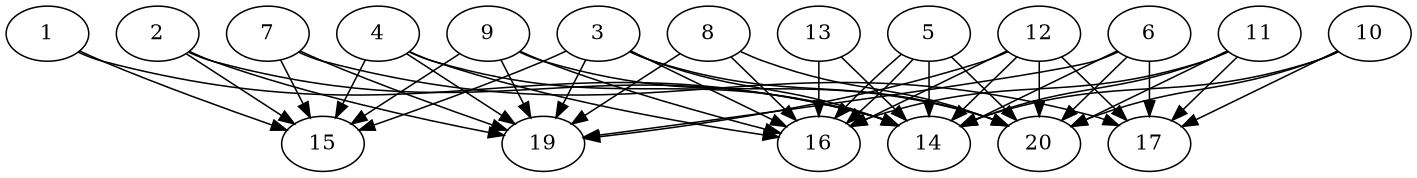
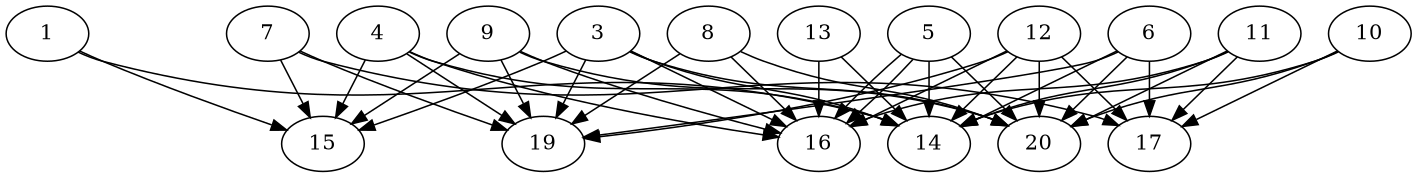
(158, 34) -> none
